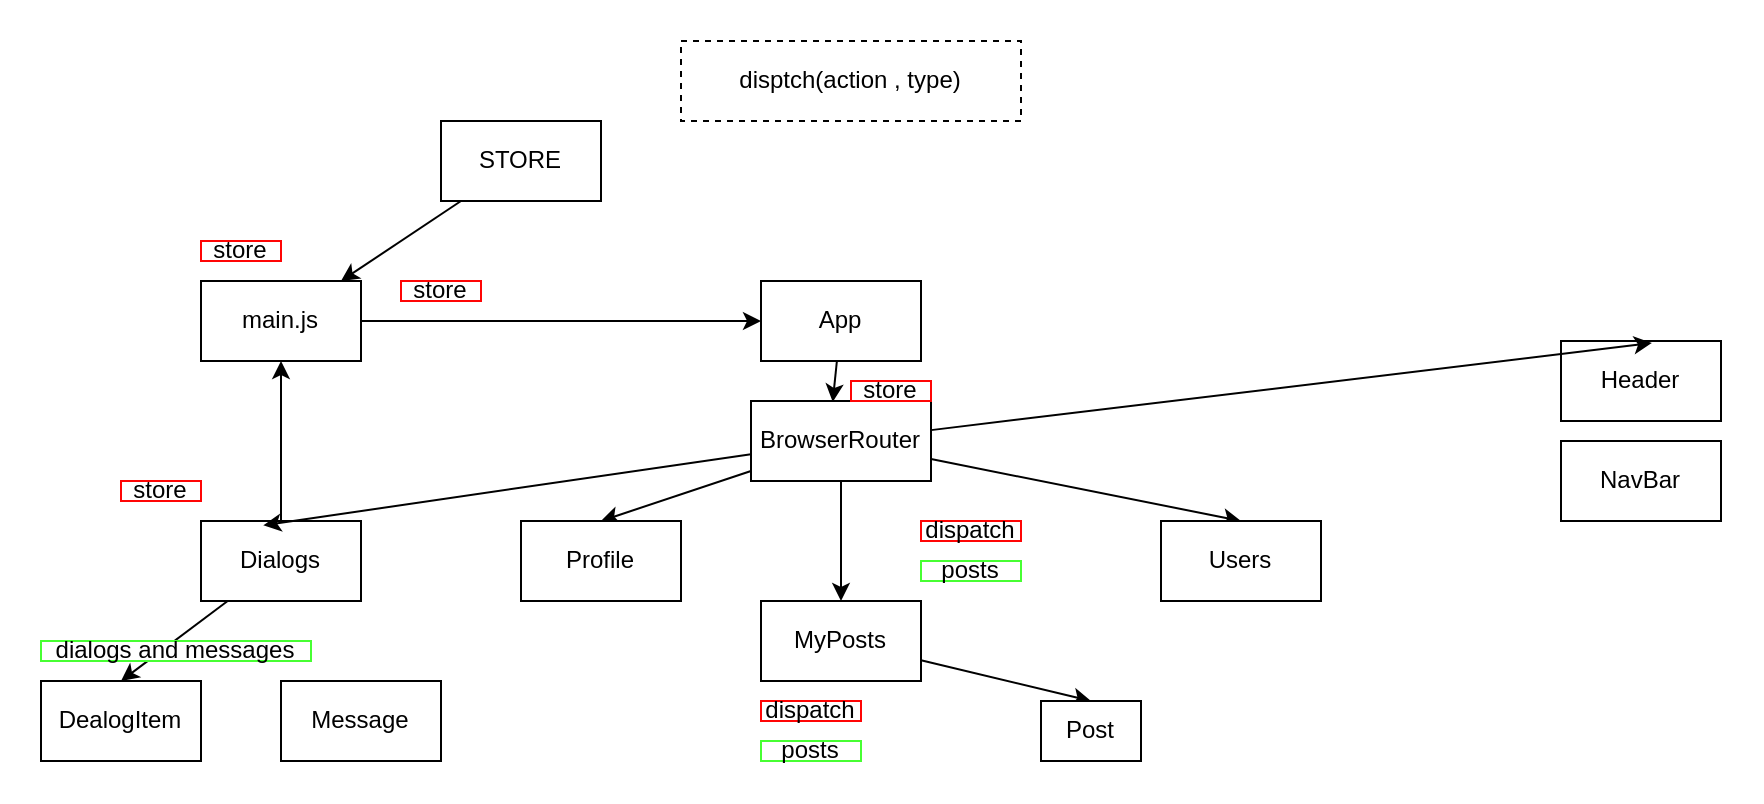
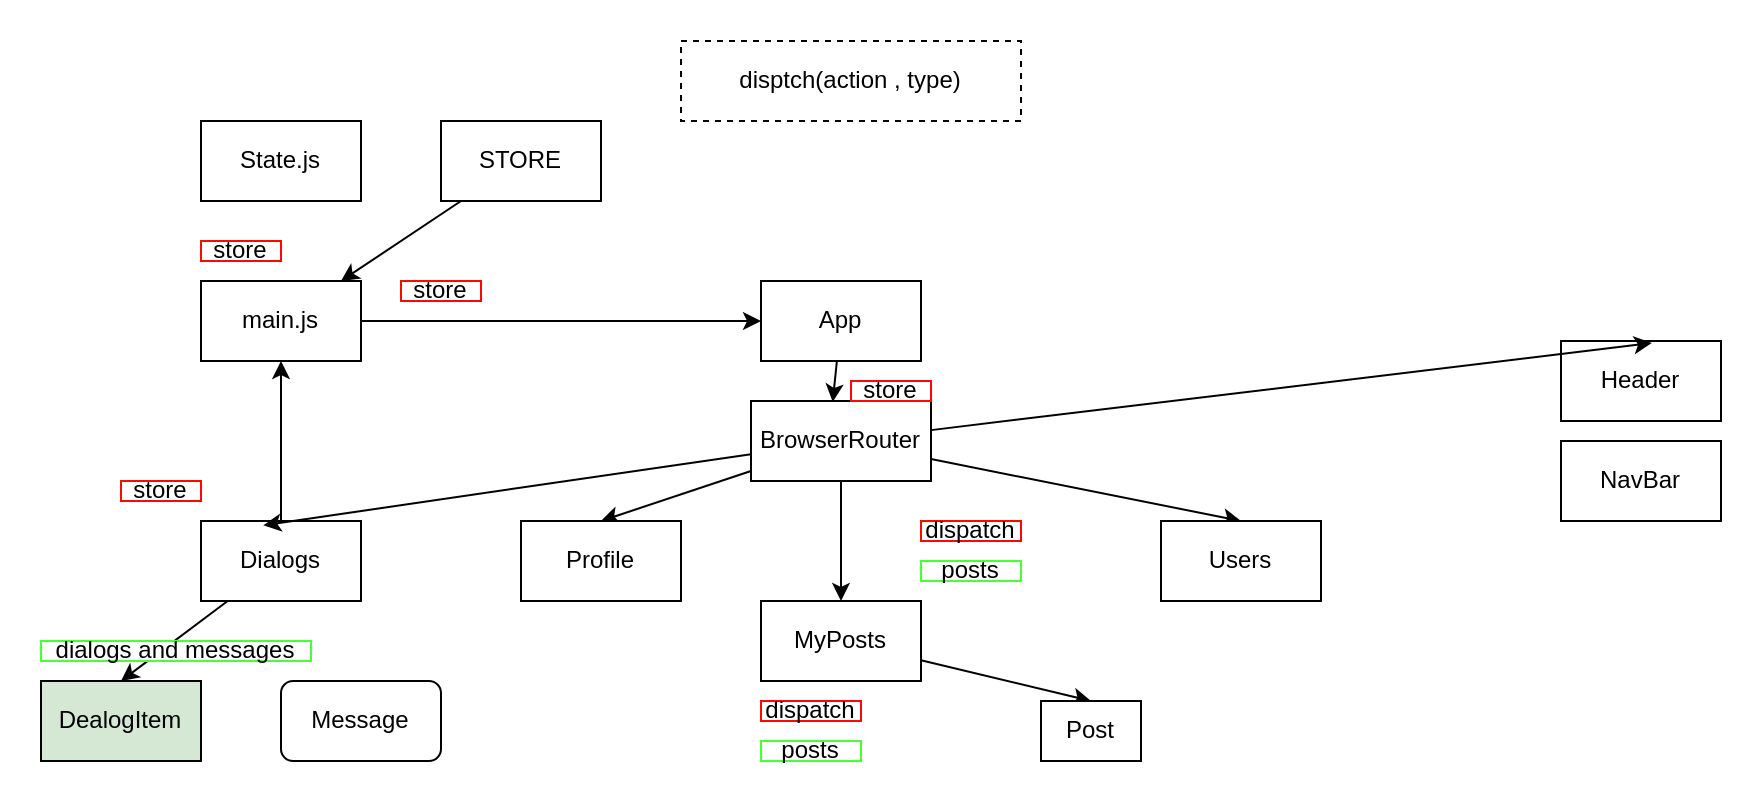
none -> (281, 161)
(121, 721) -> (121, 721)
(361, 721) -> (361, 721)
